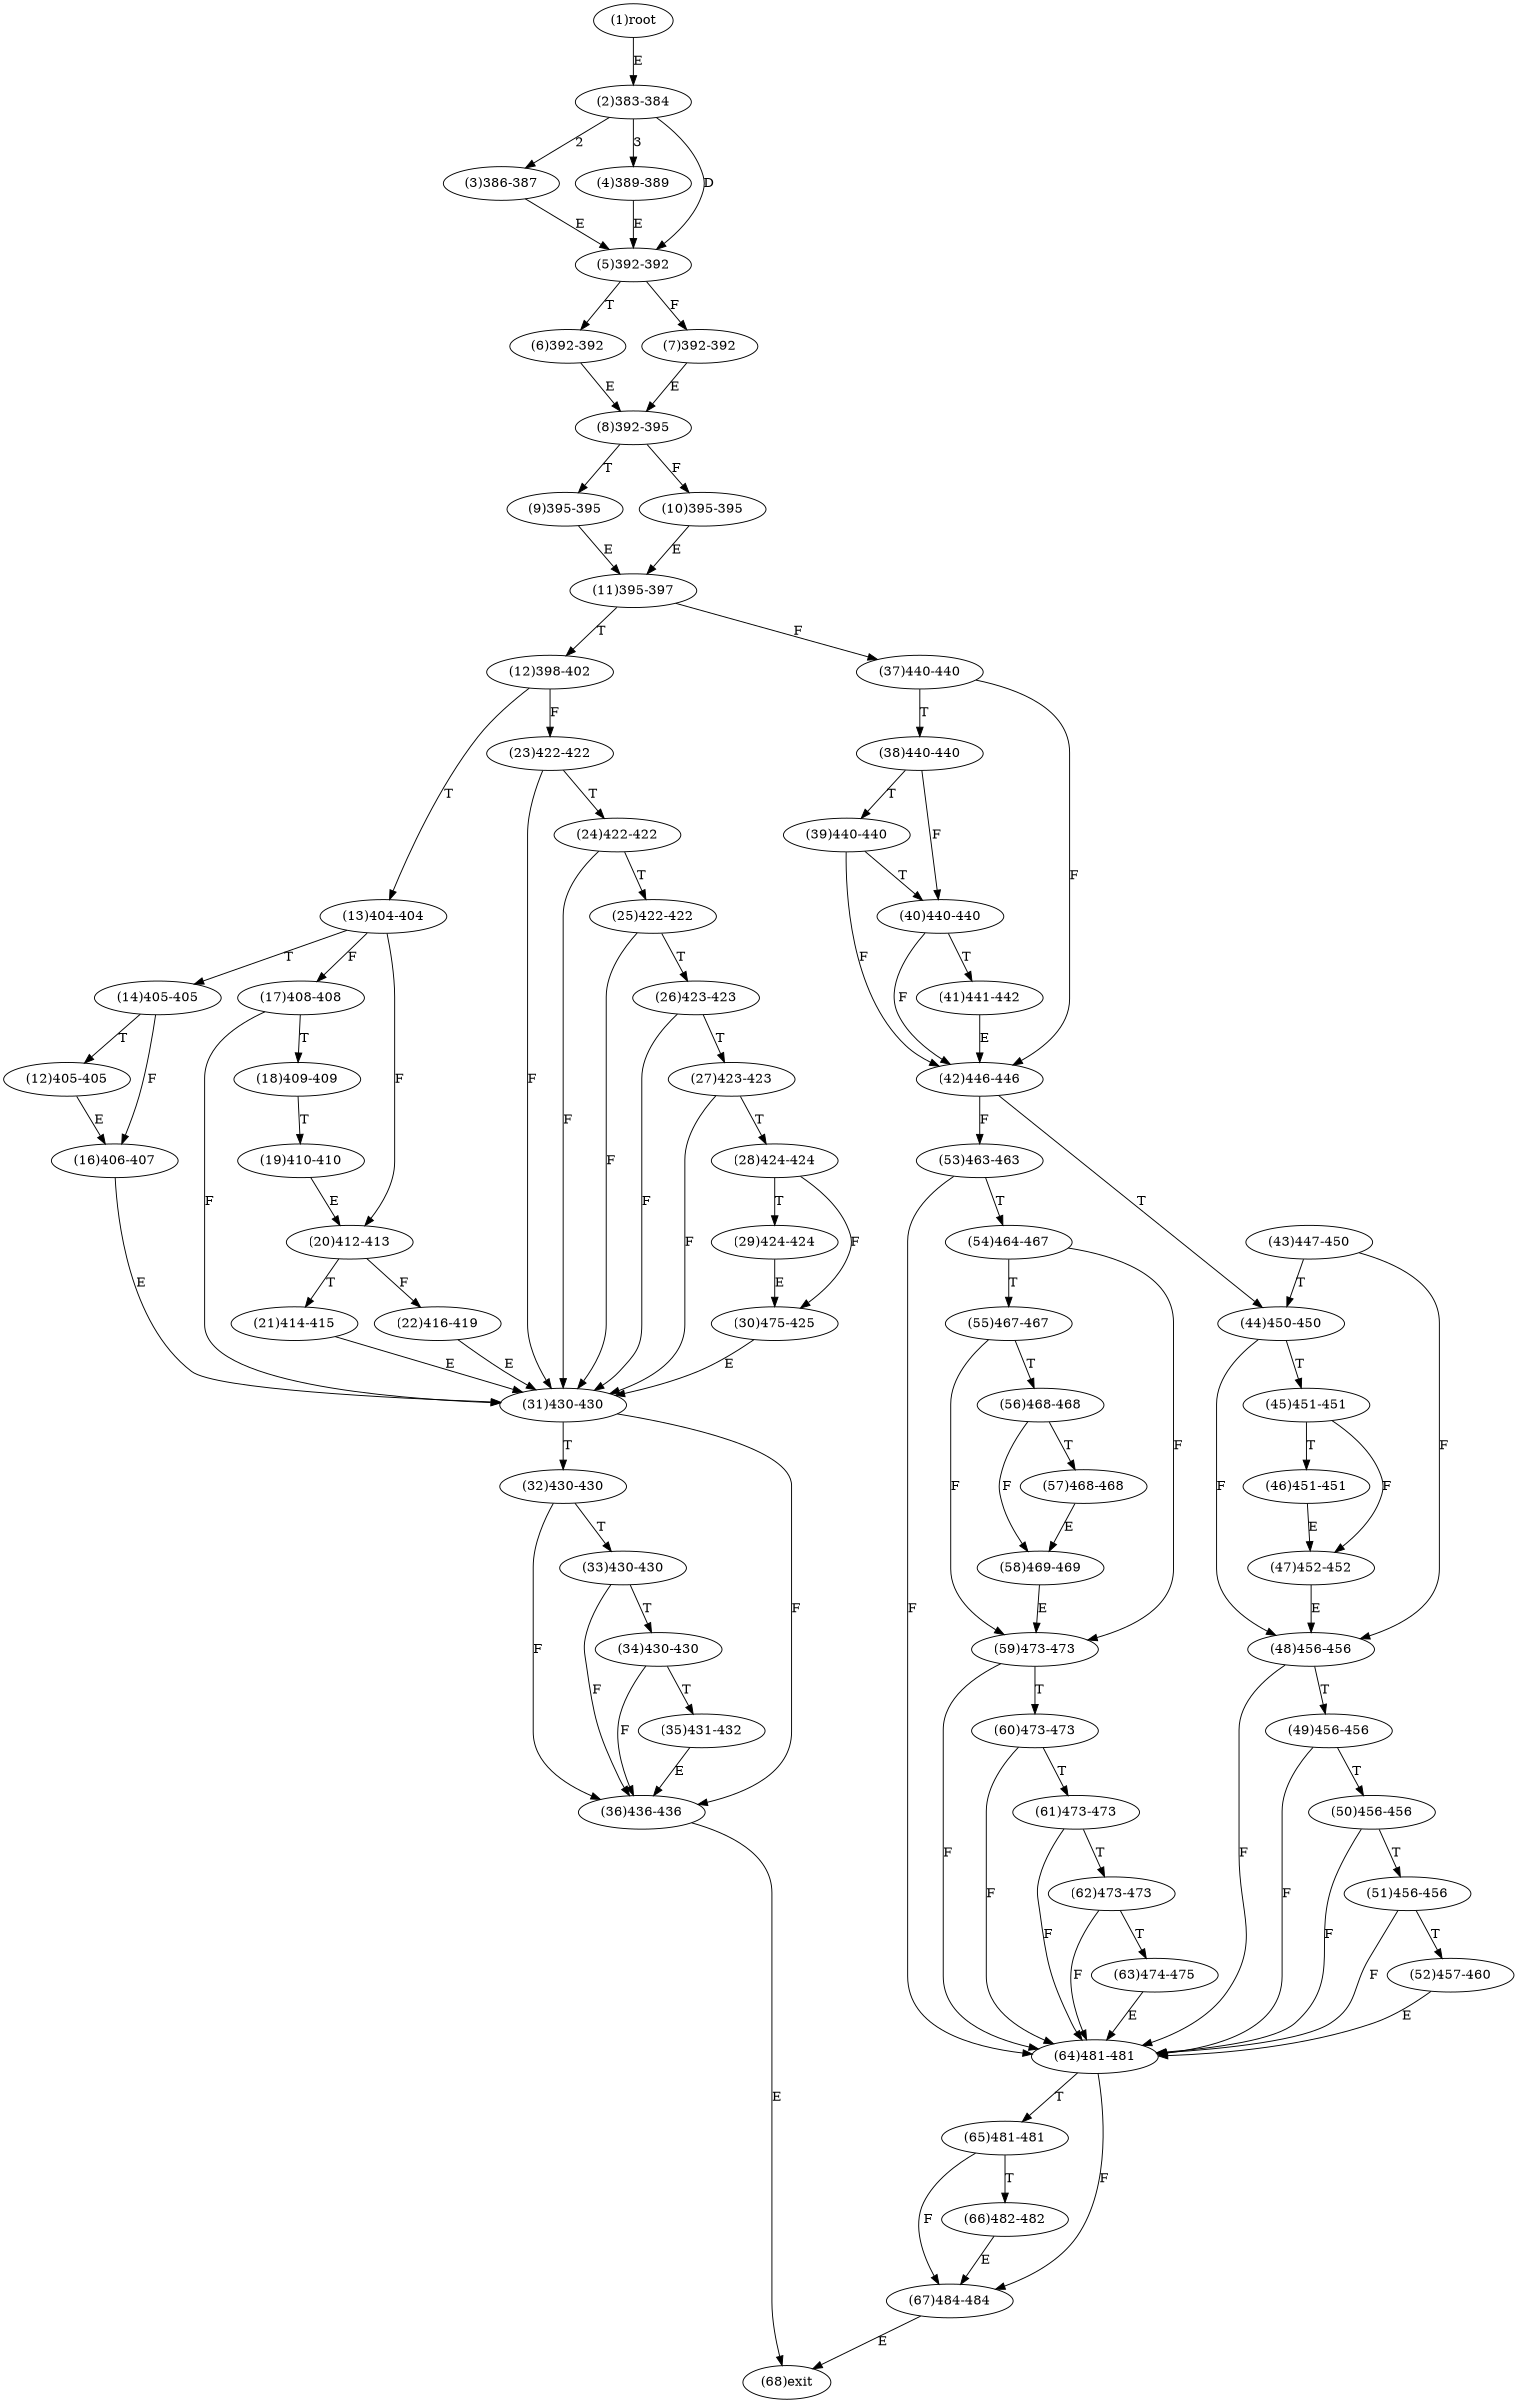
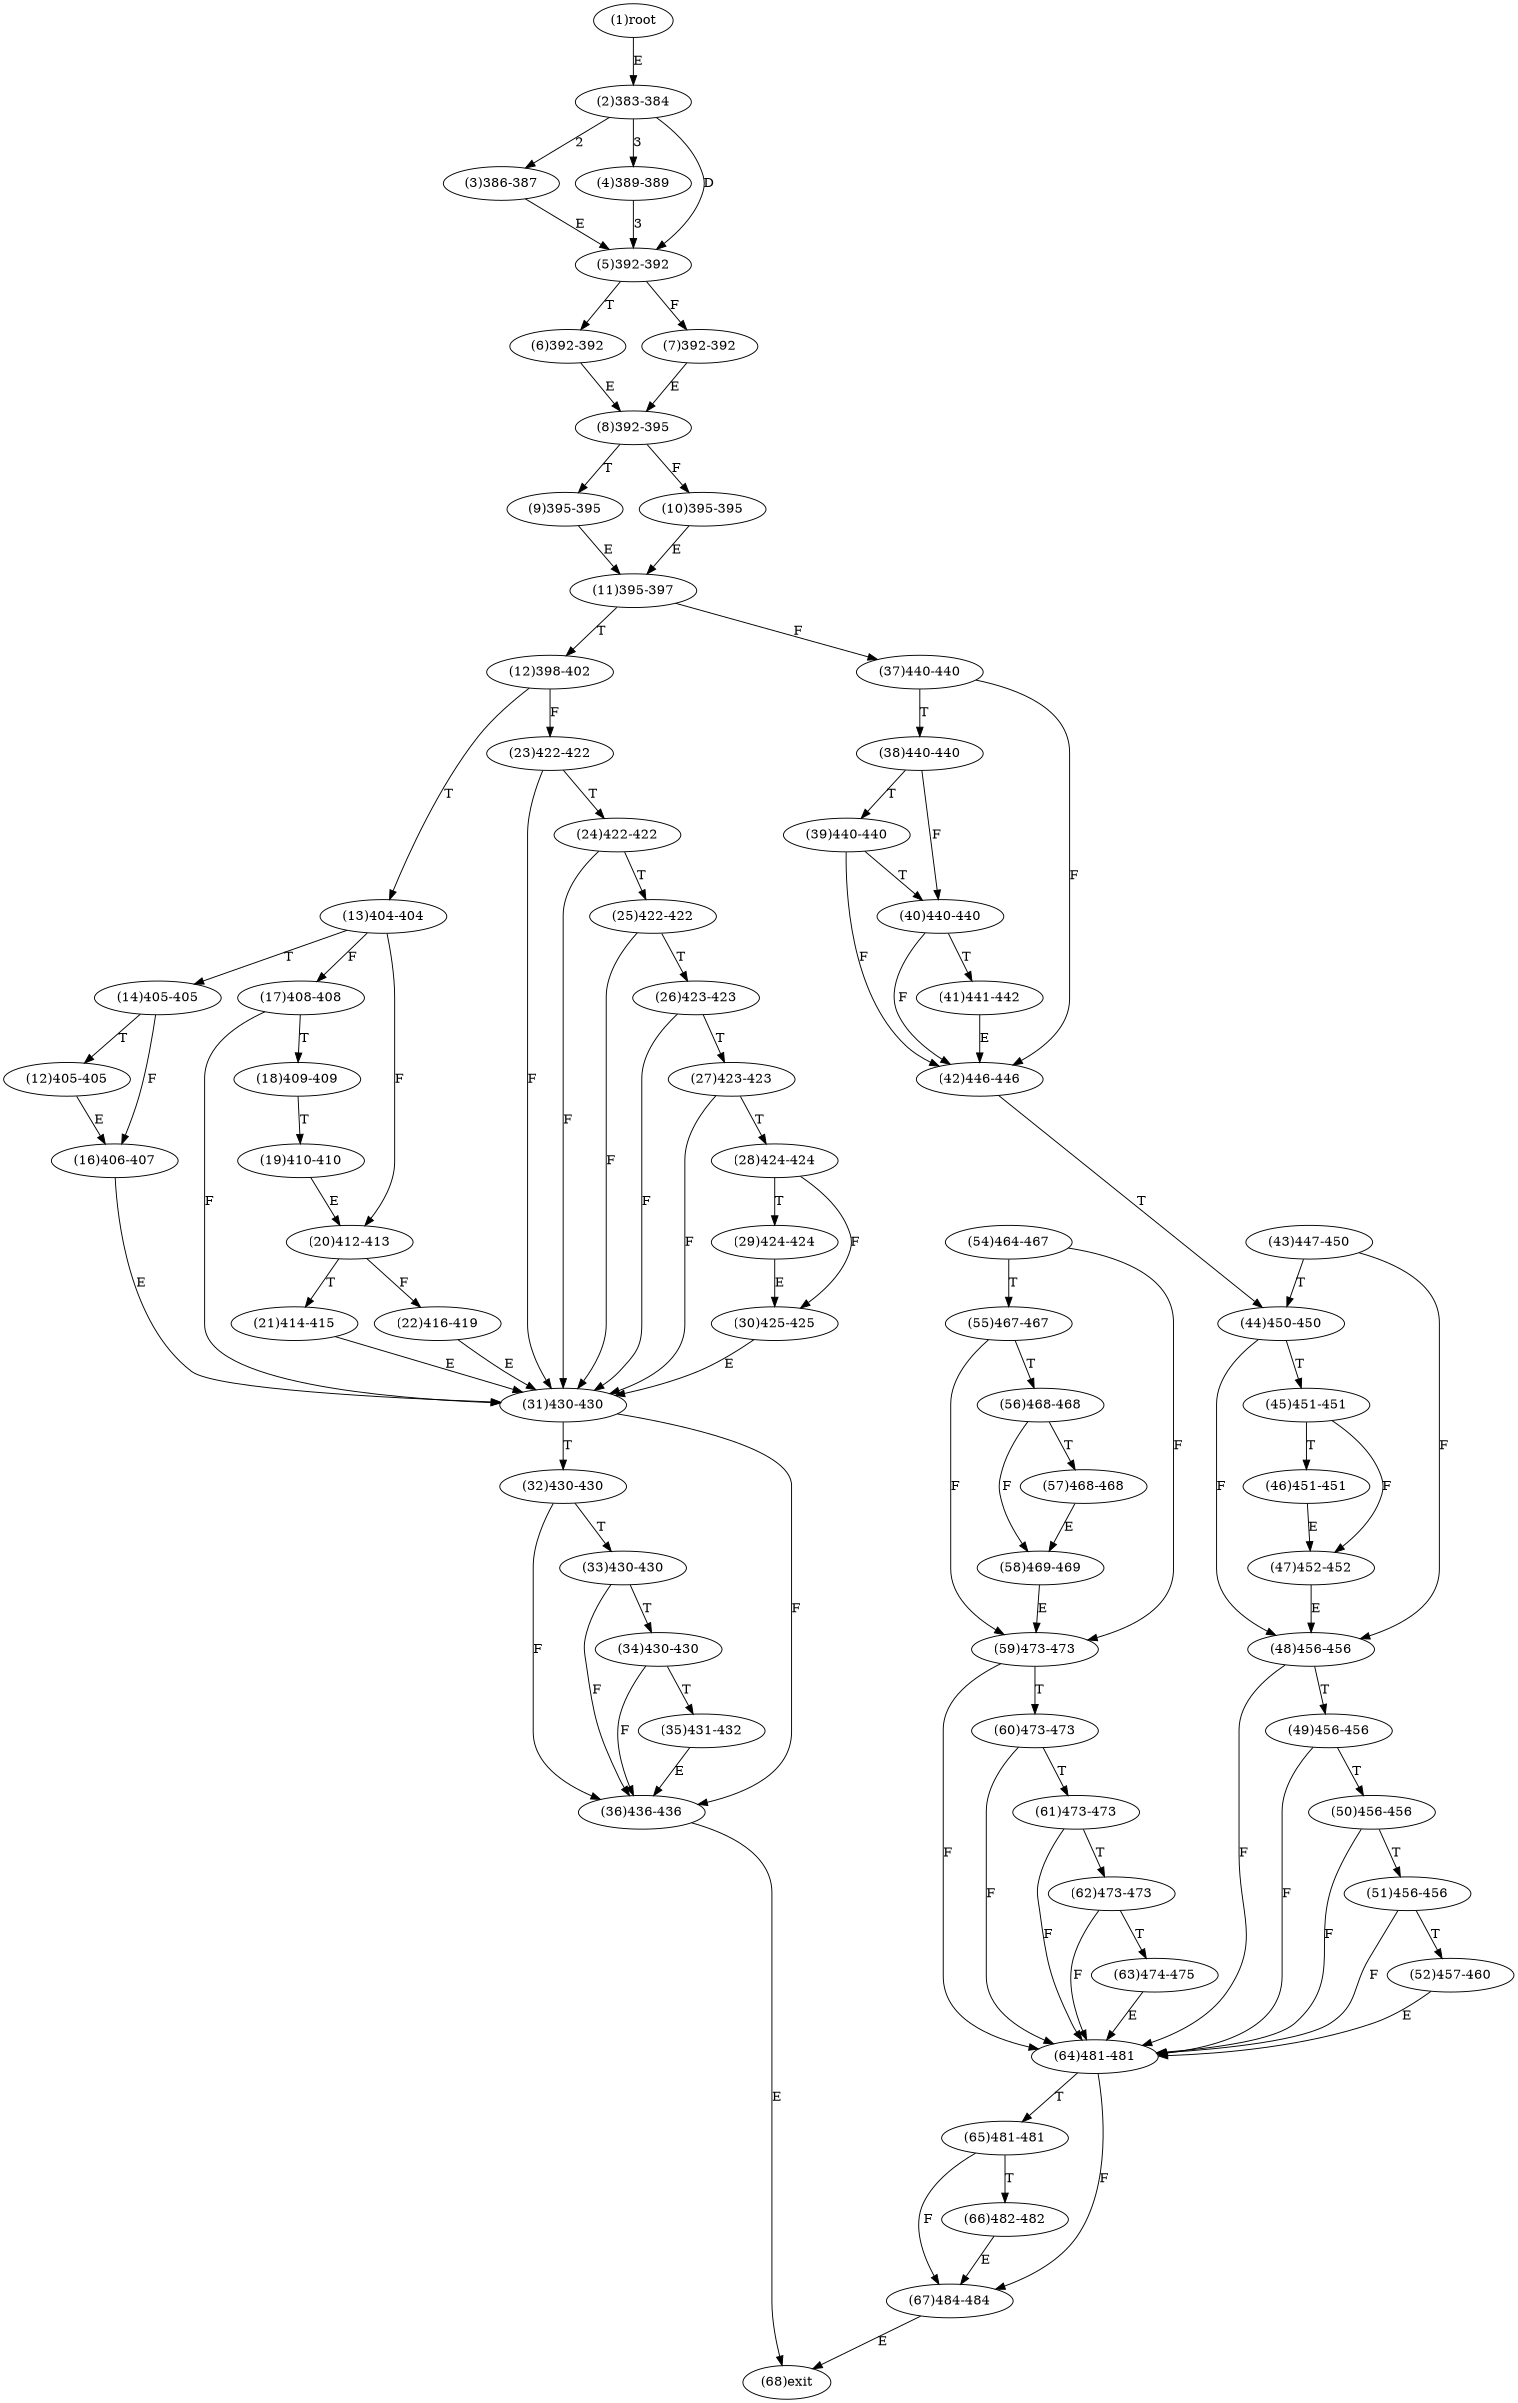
(639, 224) -> (639, 224)
(980, 1161) -> none
(775, 1324) -> (775, 1324)
